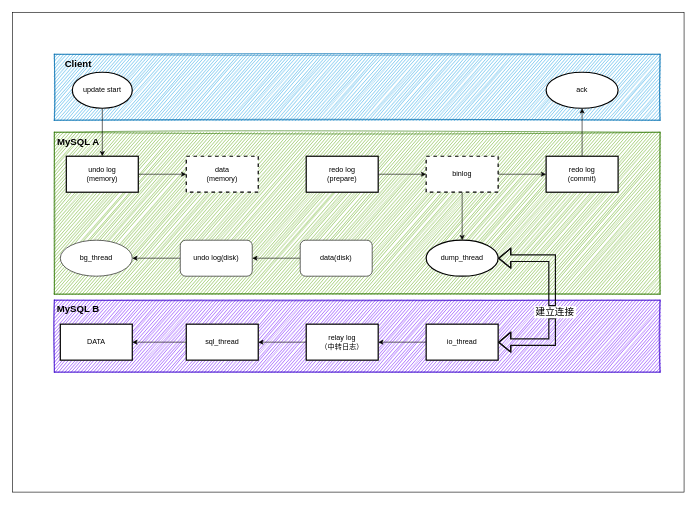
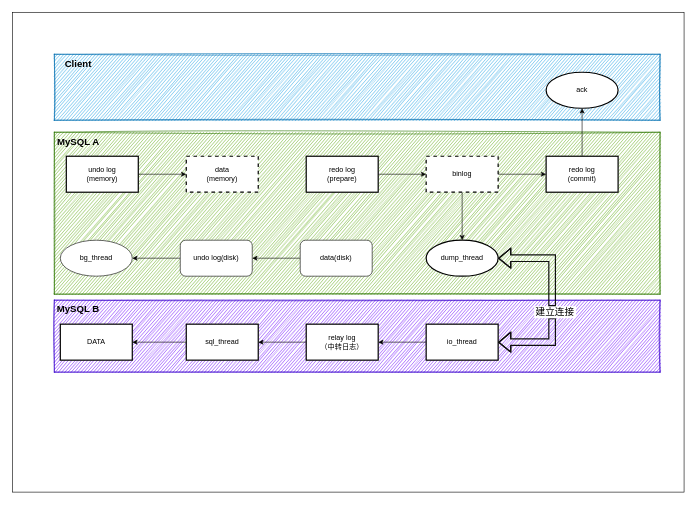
(102, 90) -> none
(102, 127) -> none
